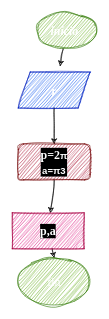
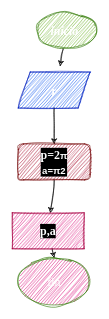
(54, 162) -> (54, 162)
(54, 282) -> (54, 282)
